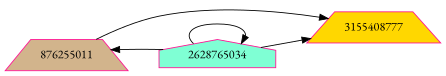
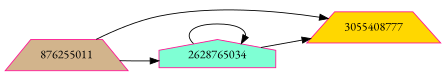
(374, 27) -> (374, 27)
(142, 49) -> (135, 61)
